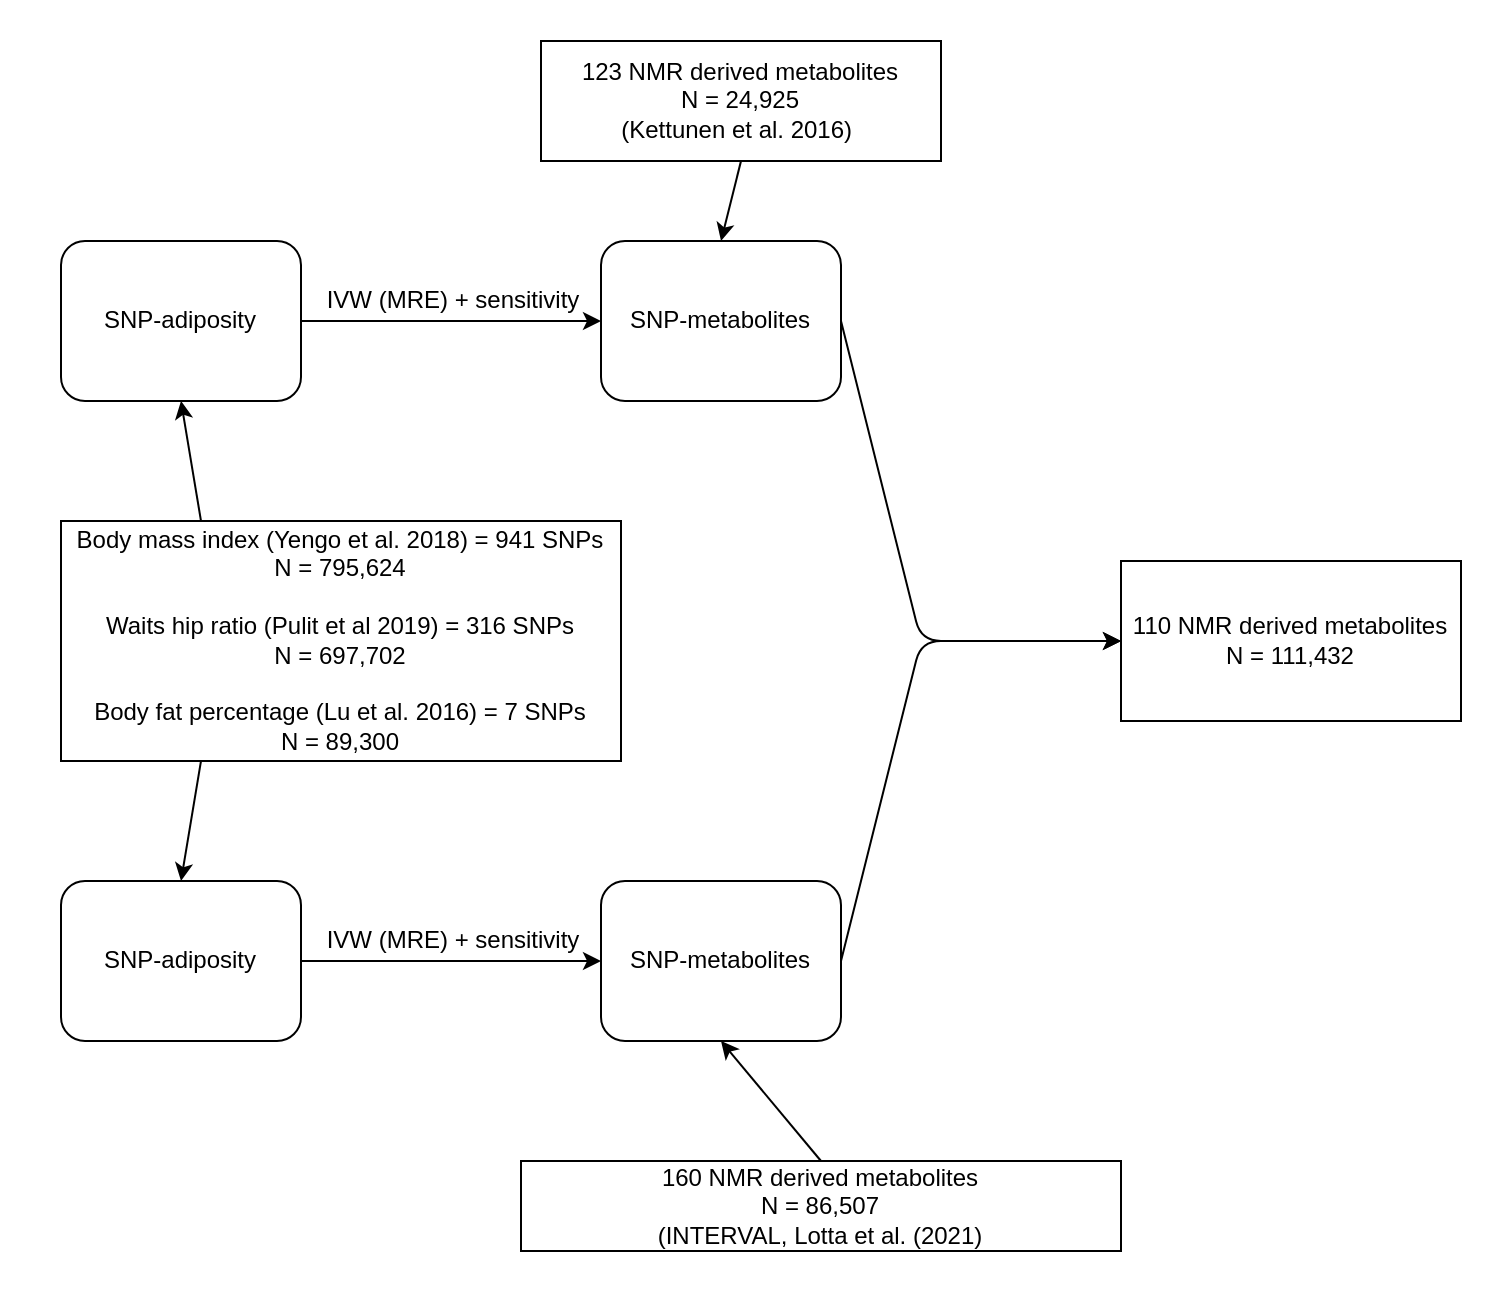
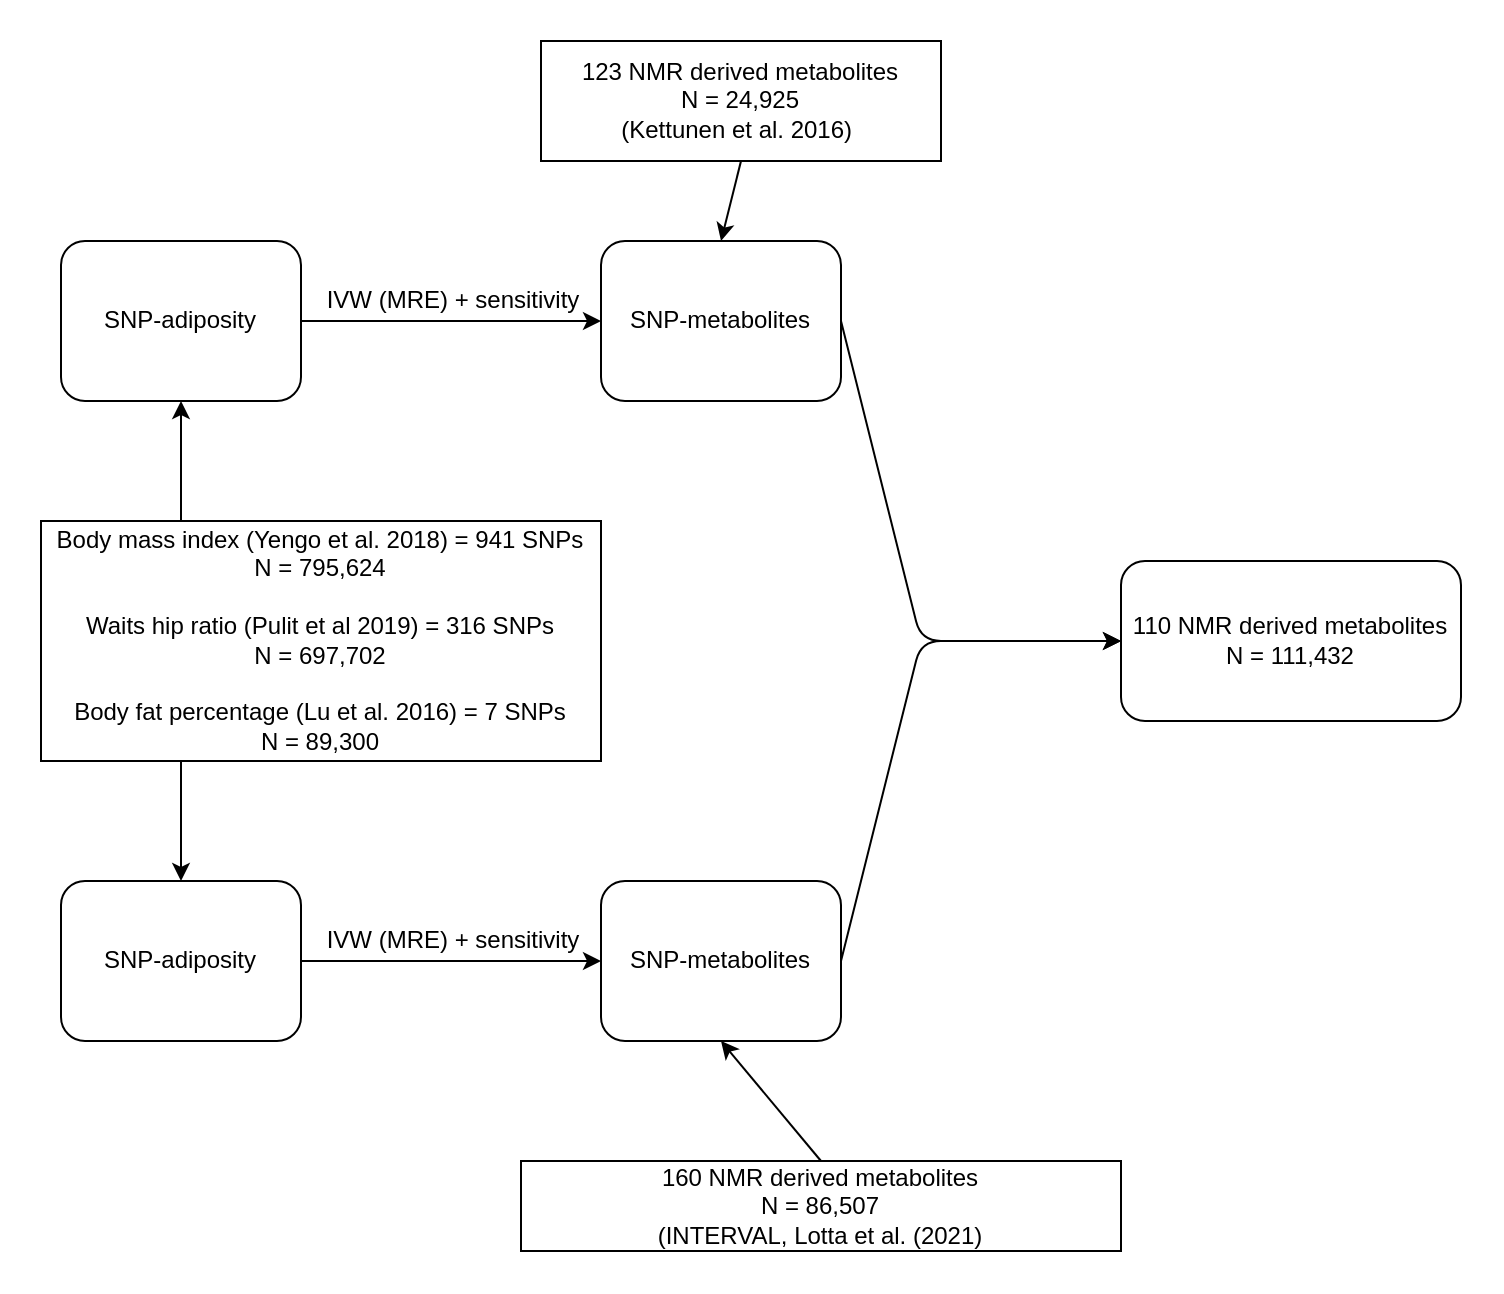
(341, 641) -> (321, 641)
(1291, 641) -> (1291, 641)
